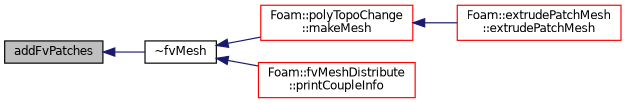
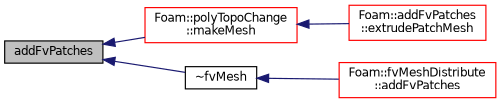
(539, 23) -> (417, 23)
(244, 40) -> (130, 40)
(337, 80) -> (417, 80)
